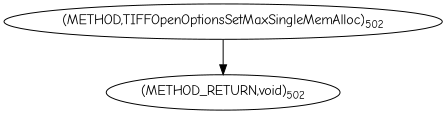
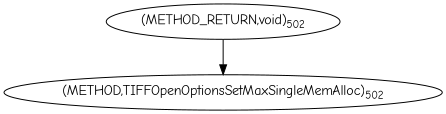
(223, 52) -> (223, 52)
